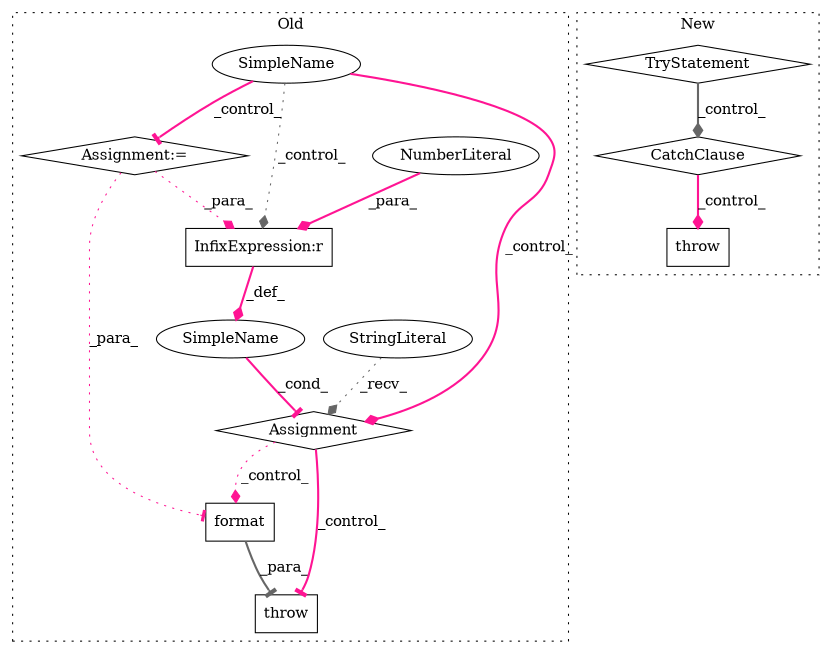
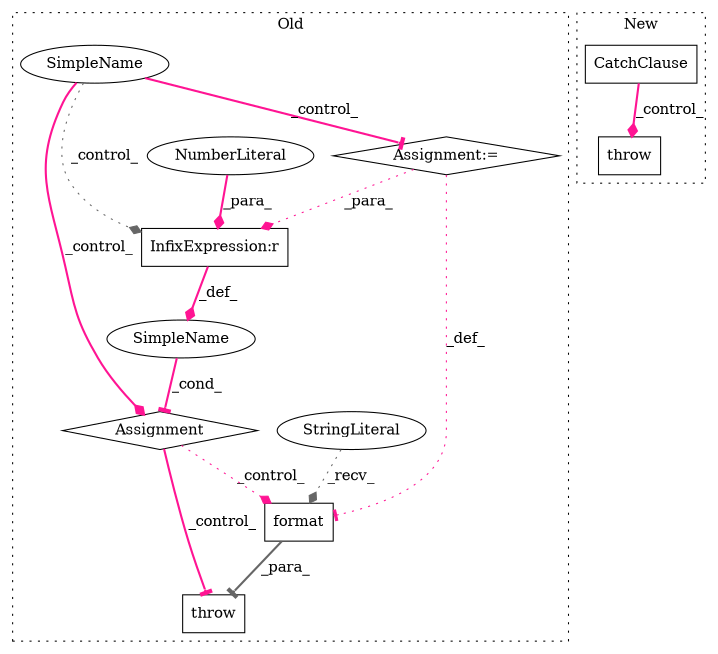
(698, 64) -> none
(698, 156) -> (641, 64)
(114, 339) -> (466, 339)
(359, 381) -> (329, 471)
